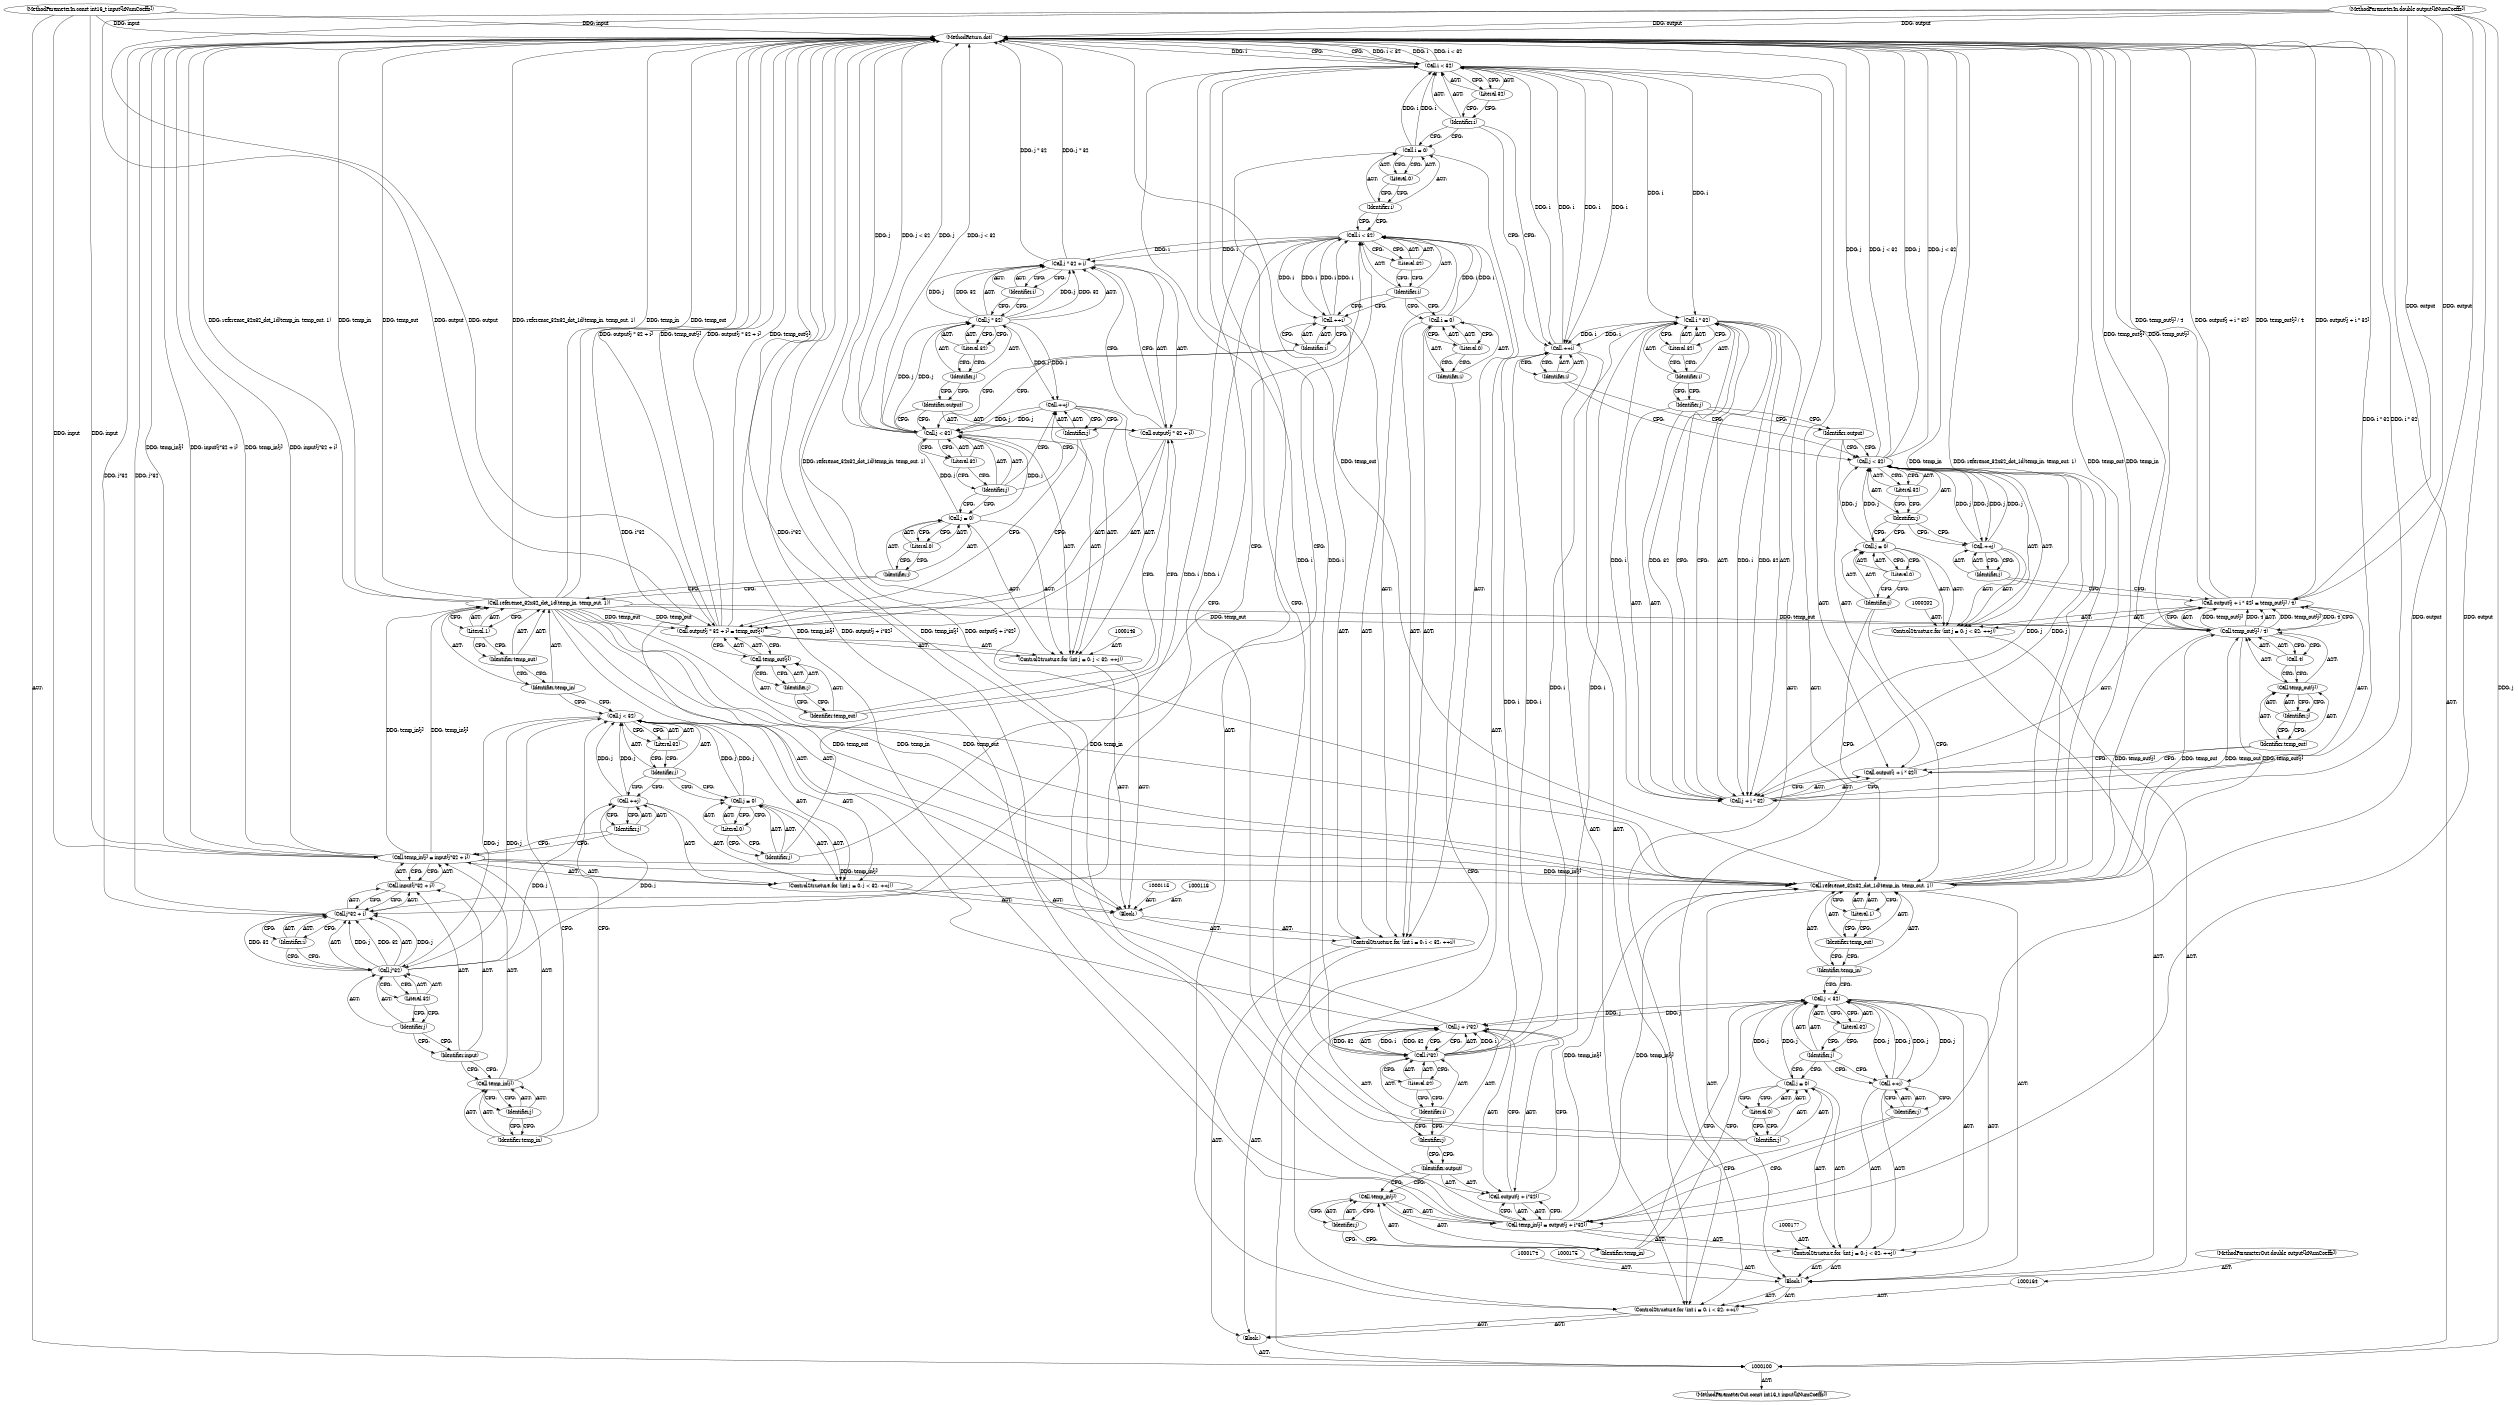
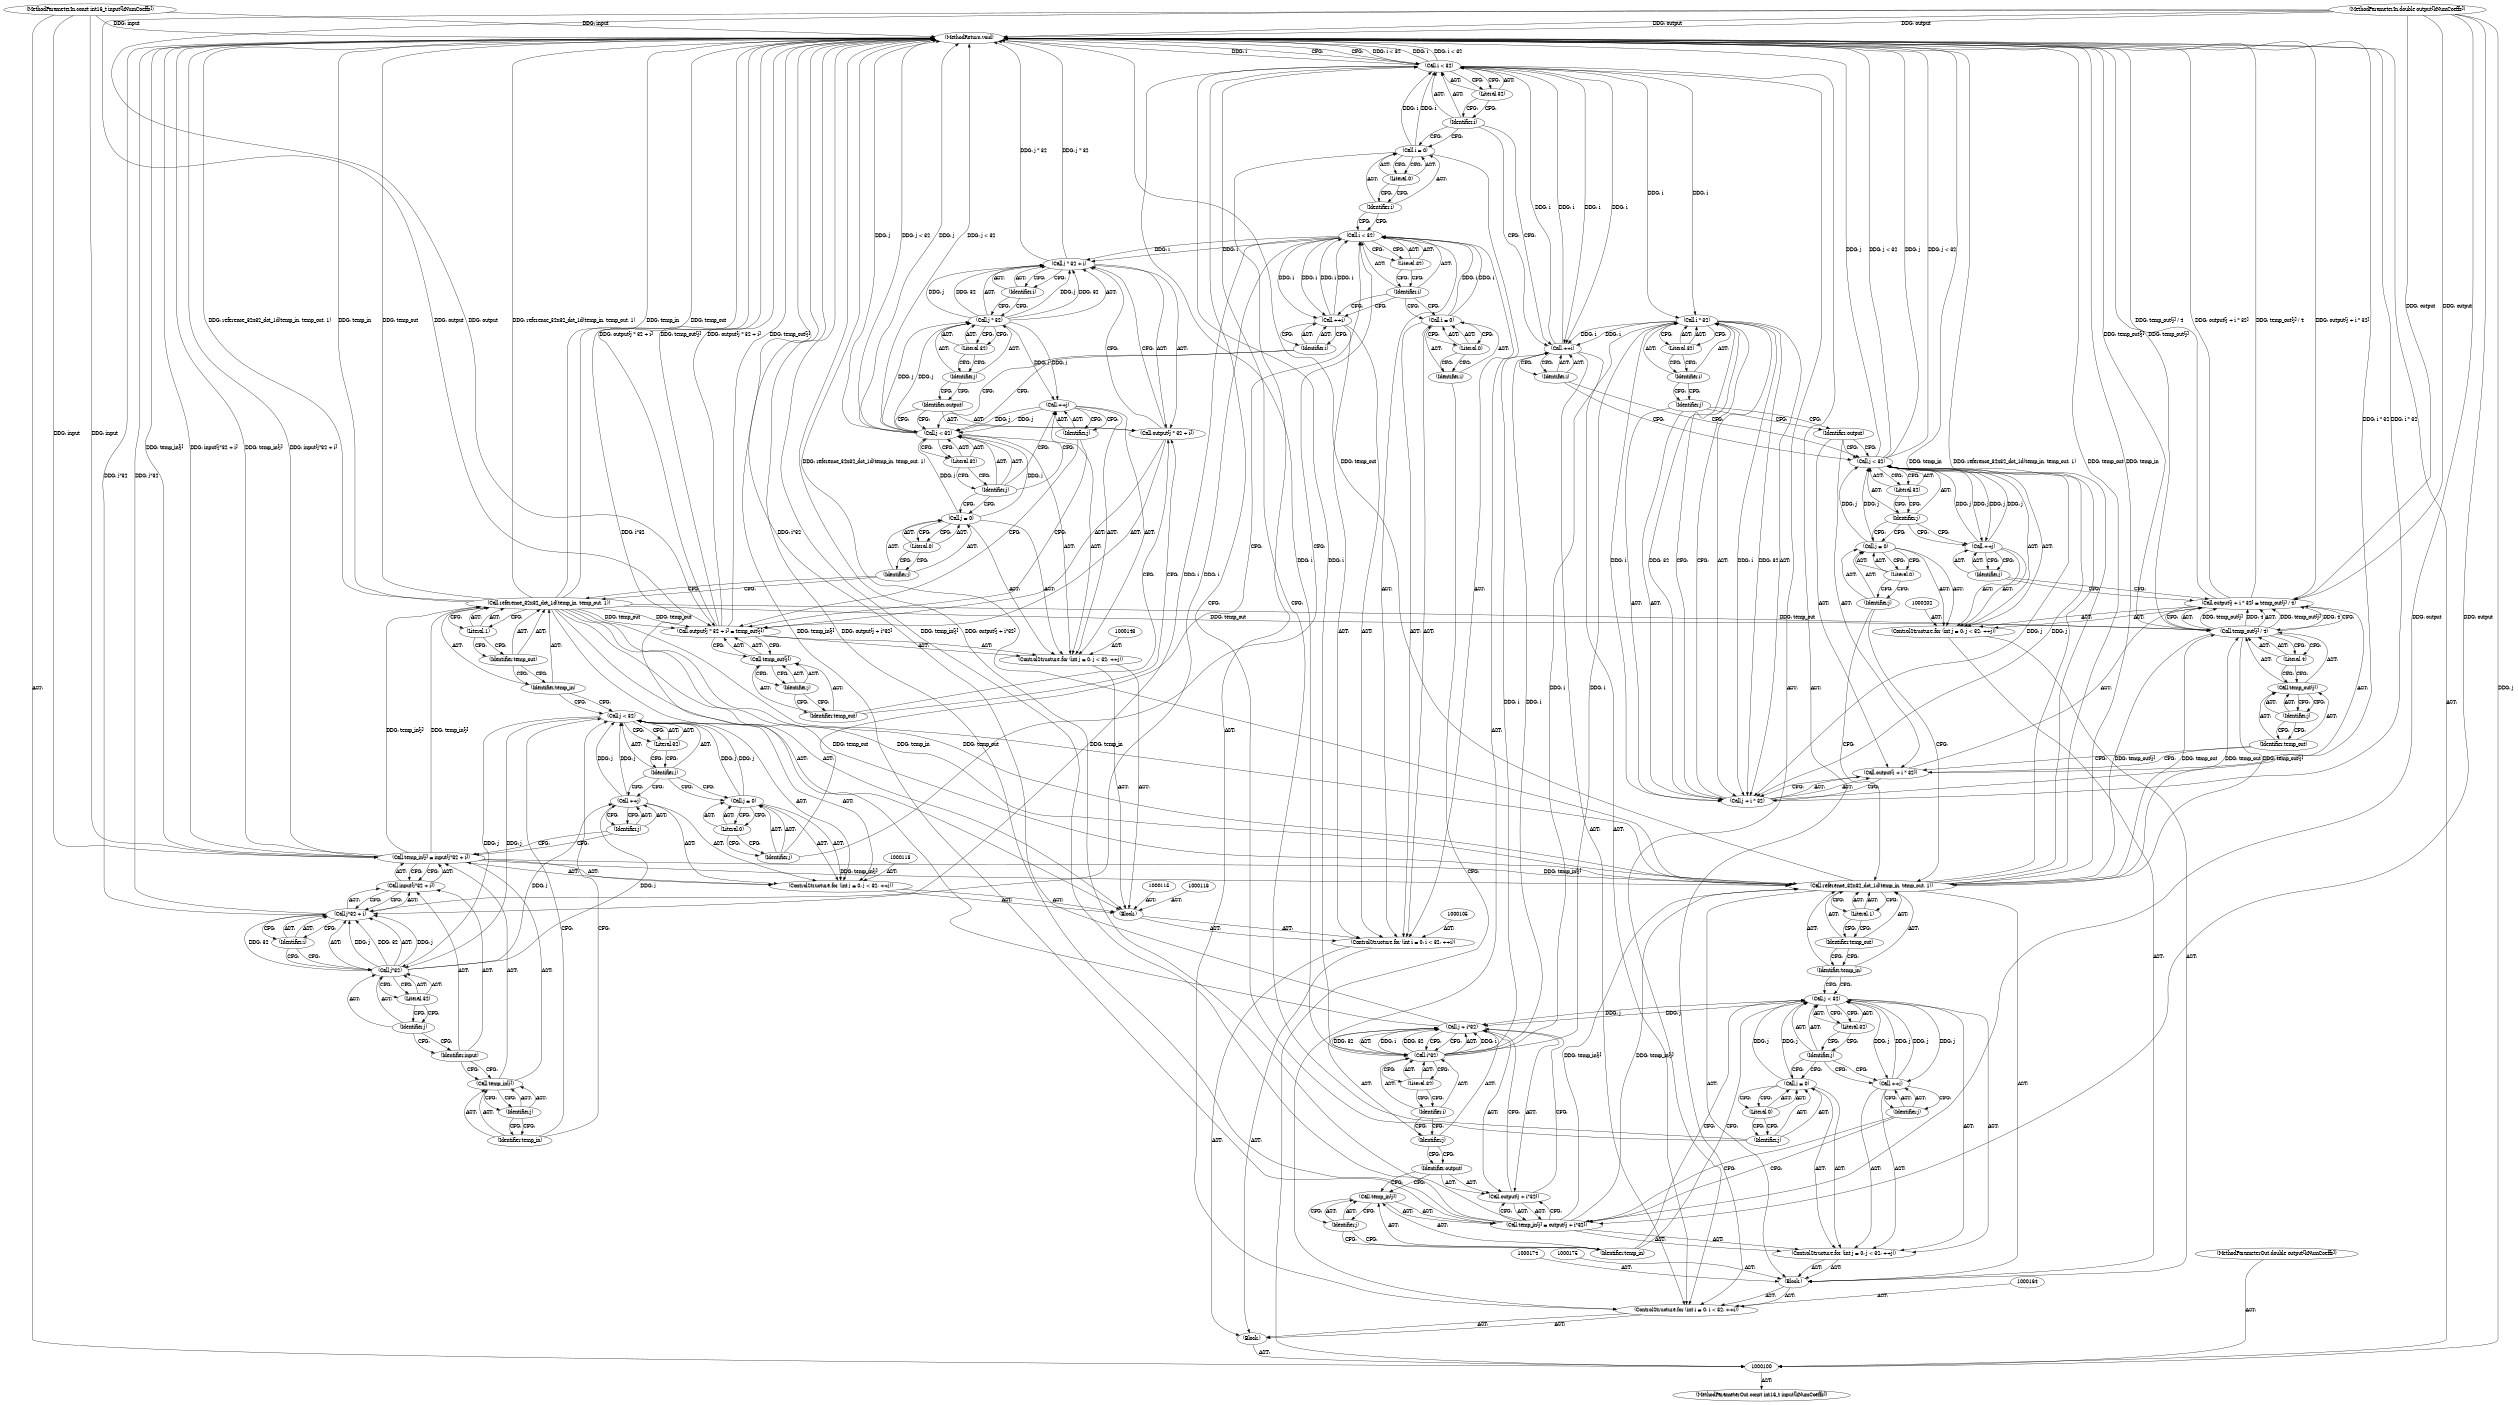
(969, 38) -> (969, 38)
(2295, 660) -> (2295, 660)
none -> (900, 858)
none -> (1458, 915)
(1789, 1226) -> none
(2151, 1275) -> (2141, 1357)
